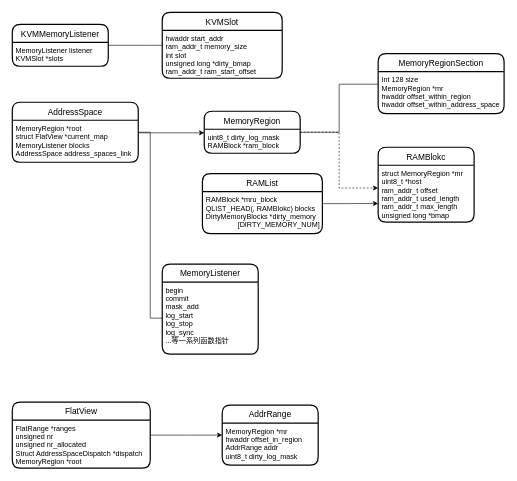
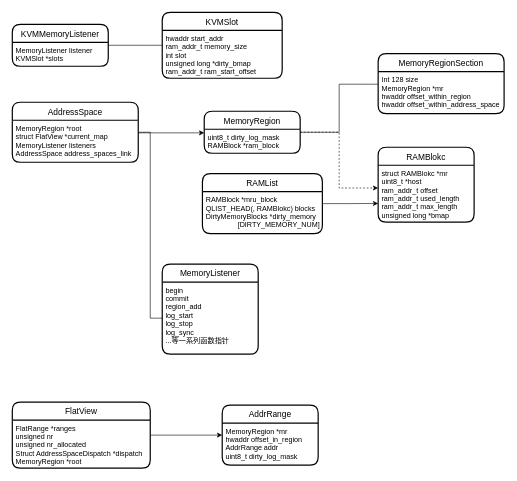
(50, 128) -> (50, 128)
(425, 173) -> (417, 173)
(175, 290) -> (175, 290)
